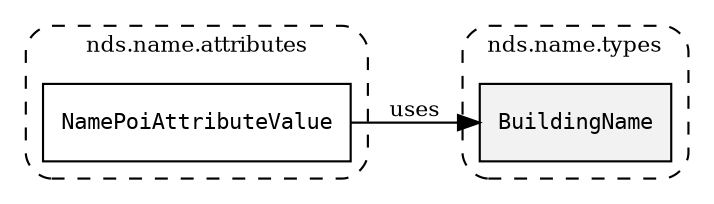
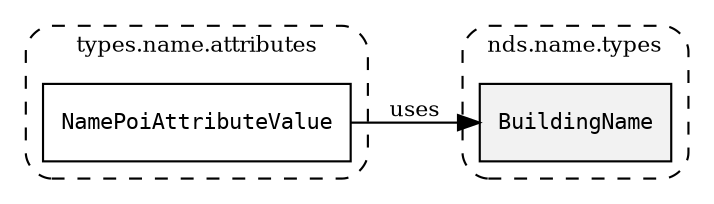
(197, 46) -> (197, 46)
